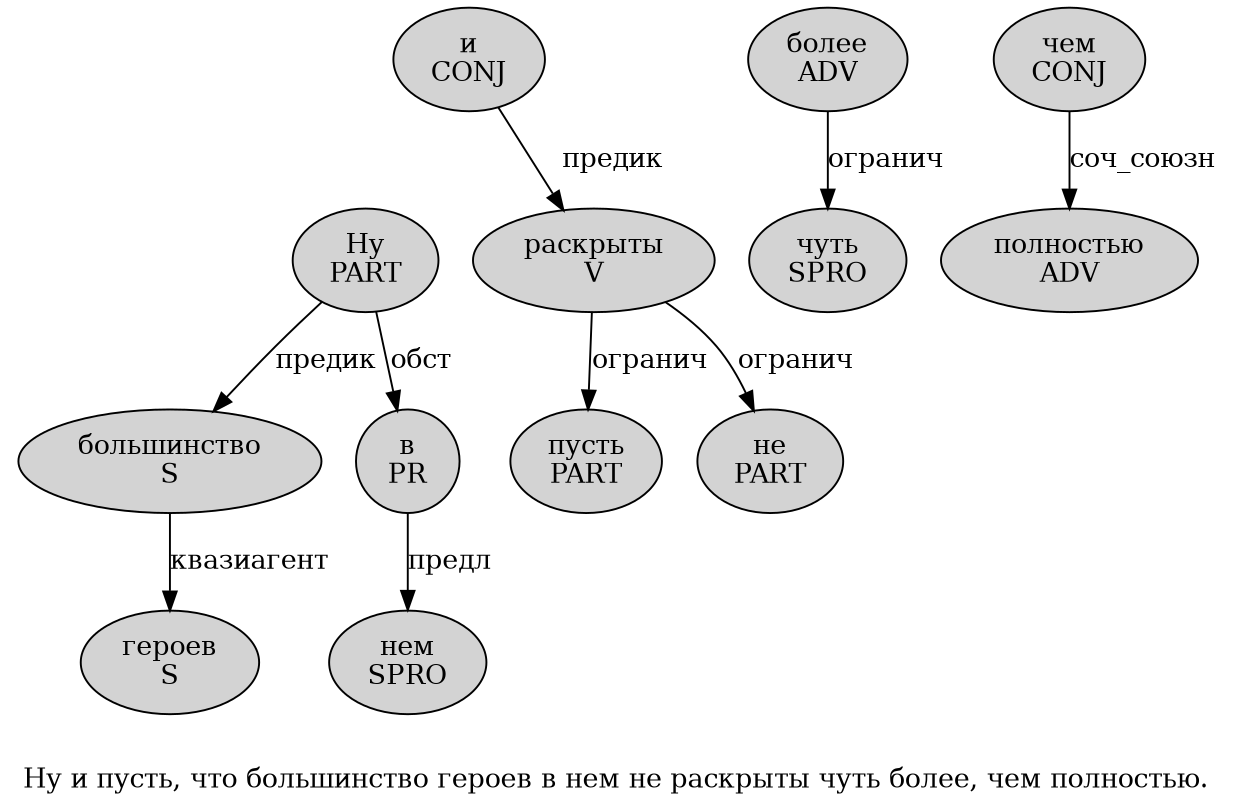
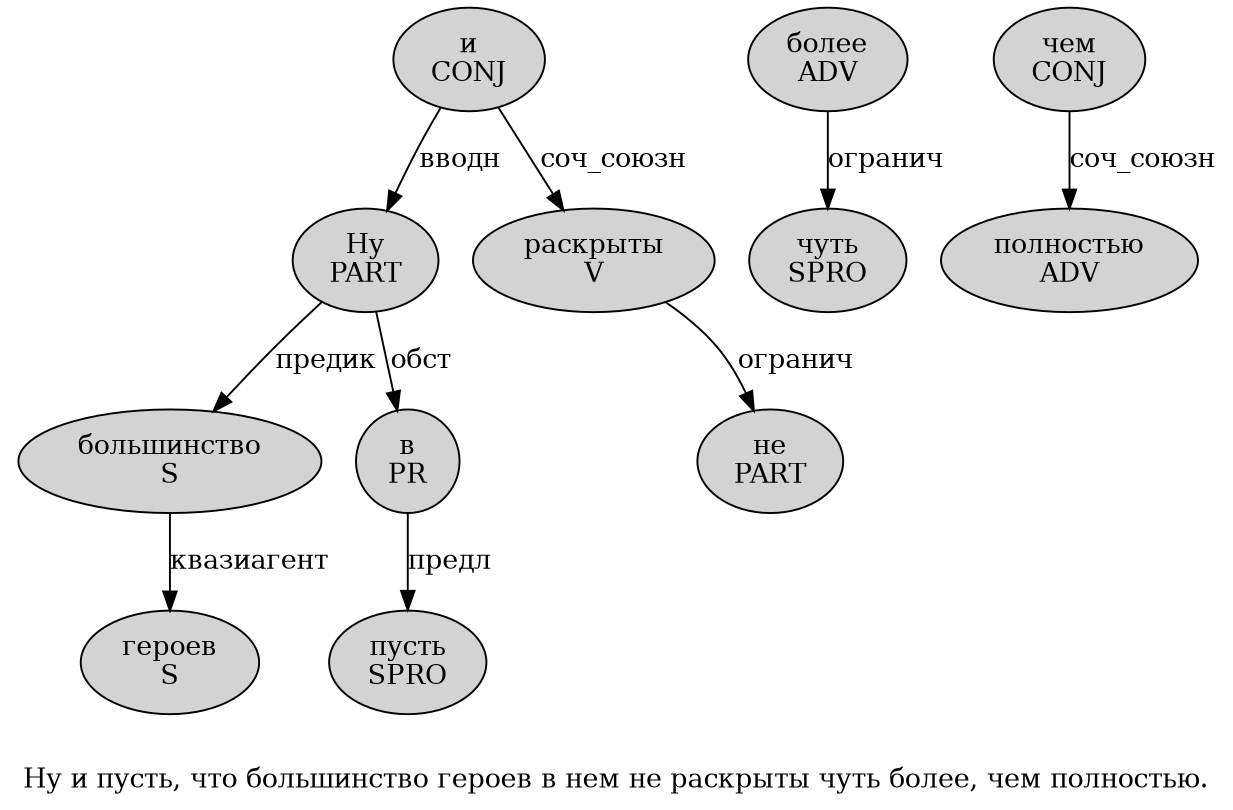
none -> (417, 150)
(613, 160) -> (613, 160)
(586, 461) -> none
(408, 662) -> (408, 662)
